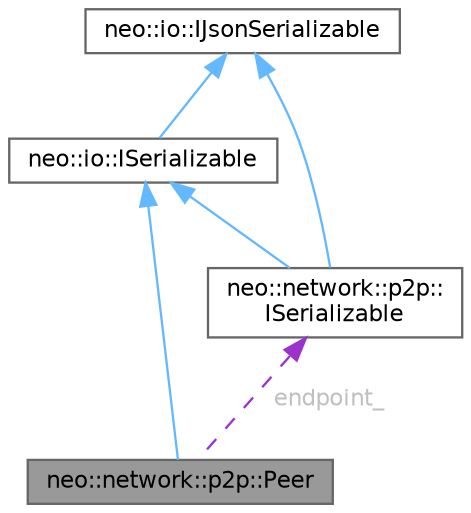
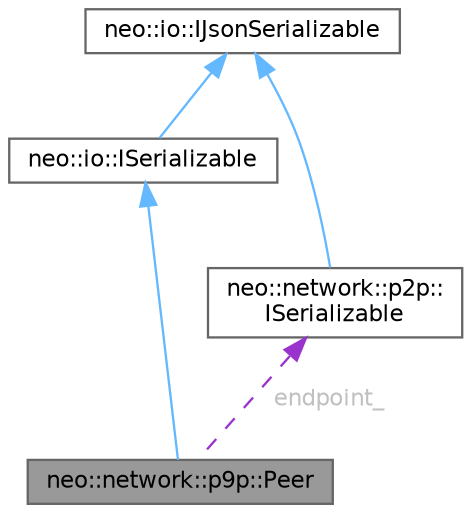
(240, 232) -> none
(180, 482) -> (180, 482)
